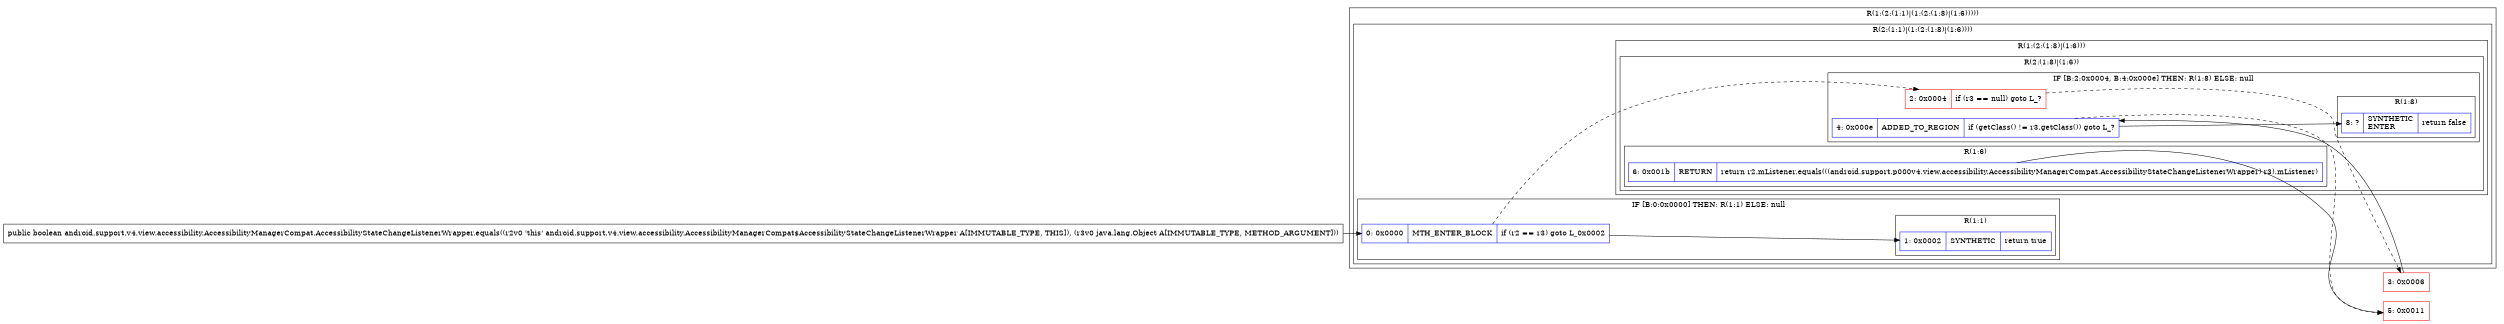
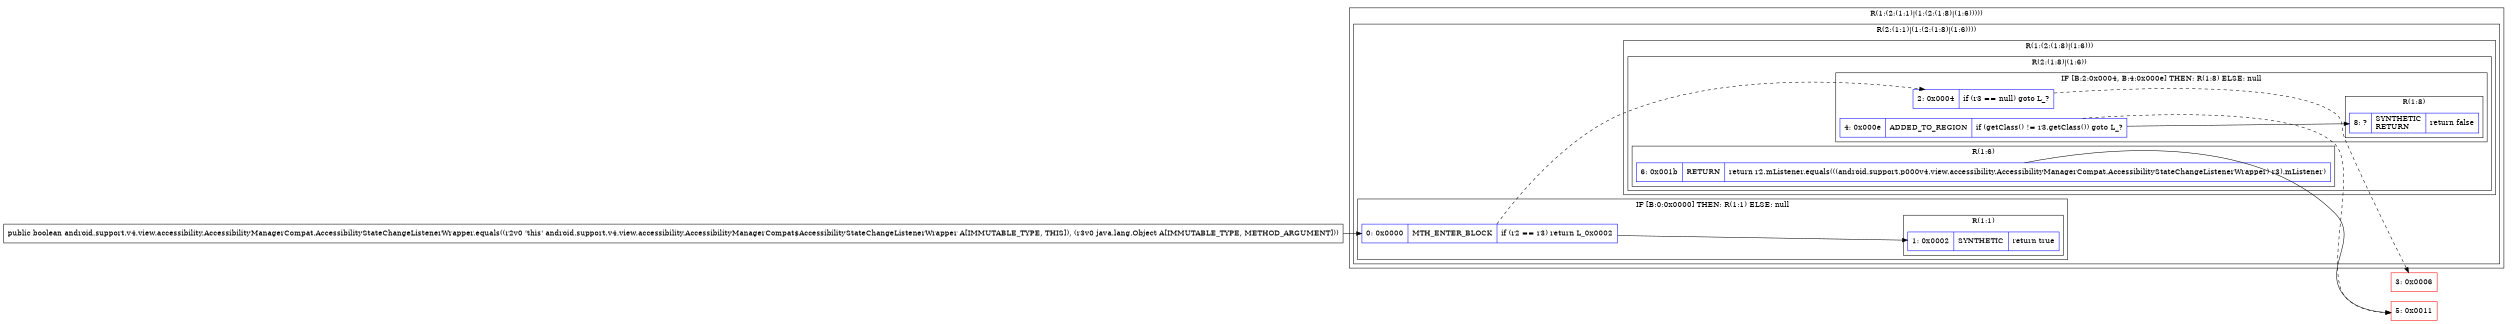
(1976, 99) -> (1983, 99)
(2382, 127) -> (2393, 127)
(2303, 134) -> none
(1553, 233) -> (1557, 233)
